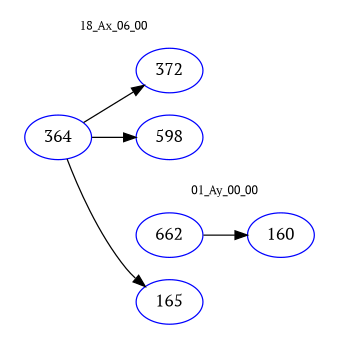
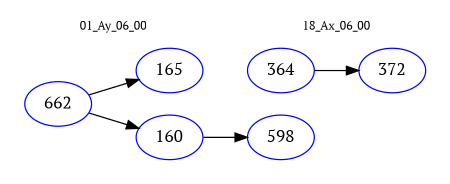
(108, 137) -> (221, 137)
(225, 191) -> (114, 27)
(96, 222) -> (108, 89)
